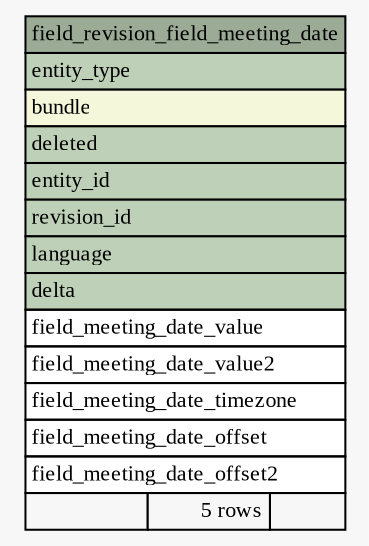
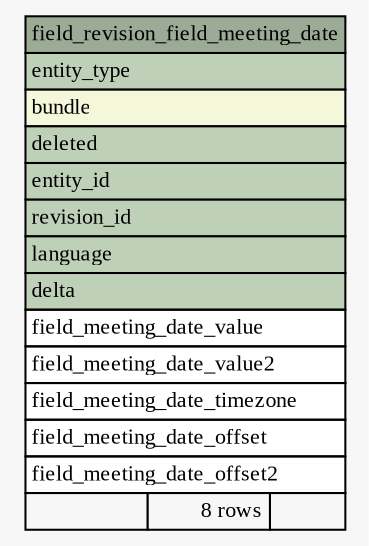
(232, 510) -> (232, 510)
